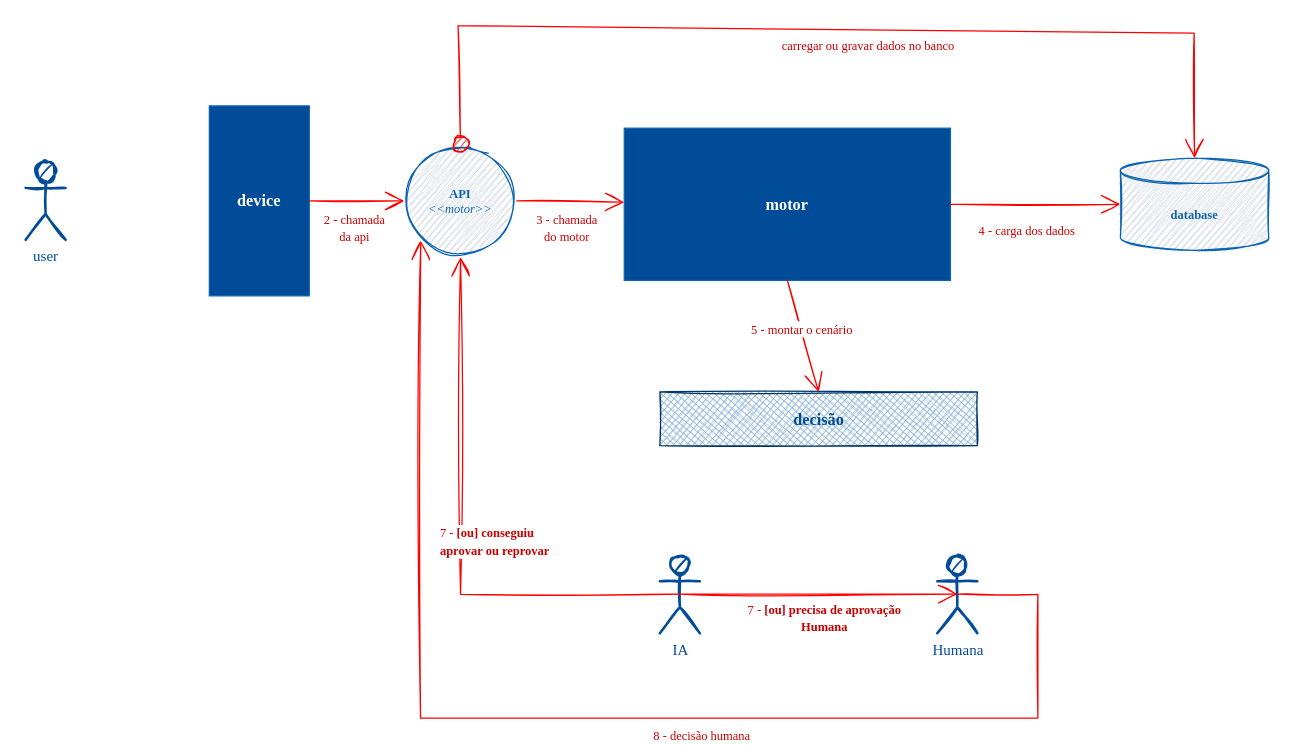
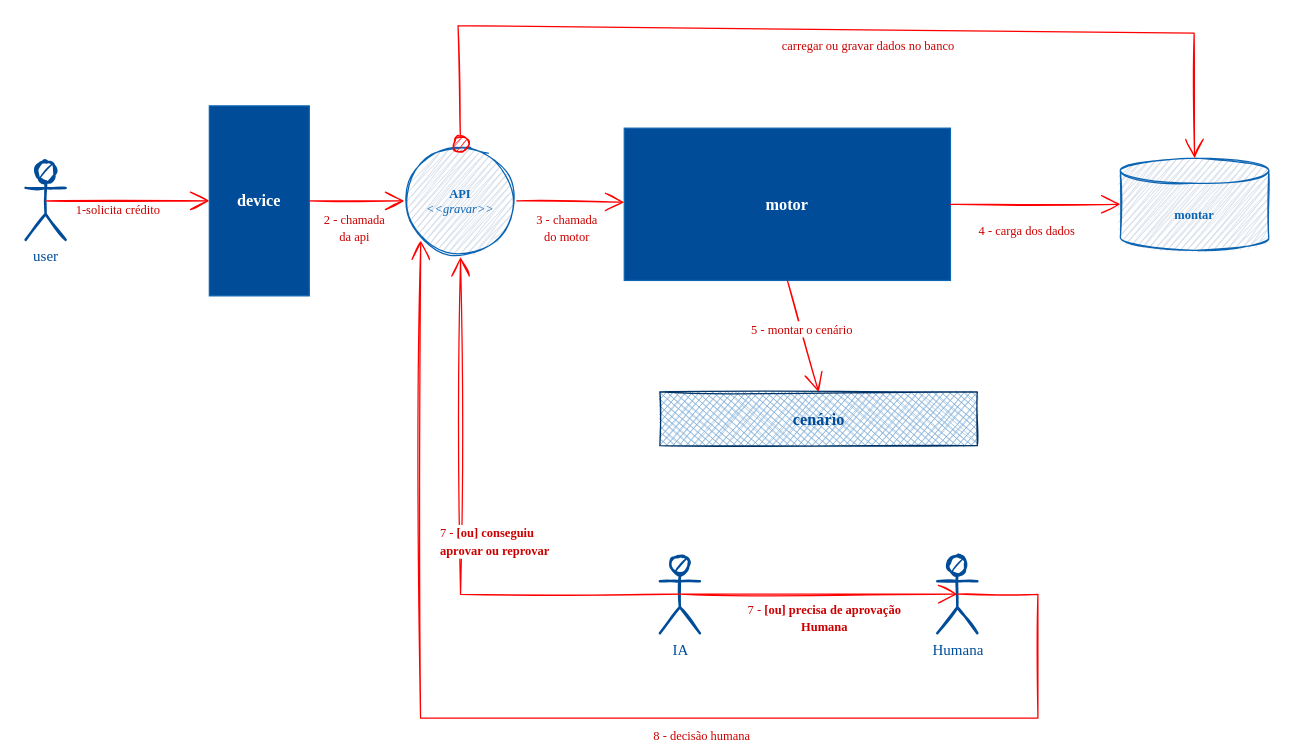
none -> (127, 201)
(461, 201) -> (461, 201)
(1195, 214) -> (1195, 214)
(819, 419) -> (819, 419)
